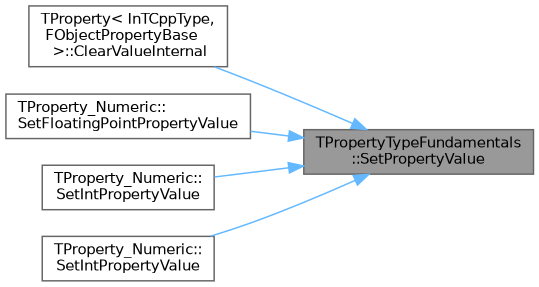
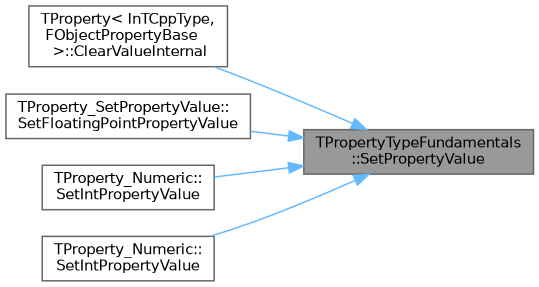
(128, 116) -> (128, 116)
